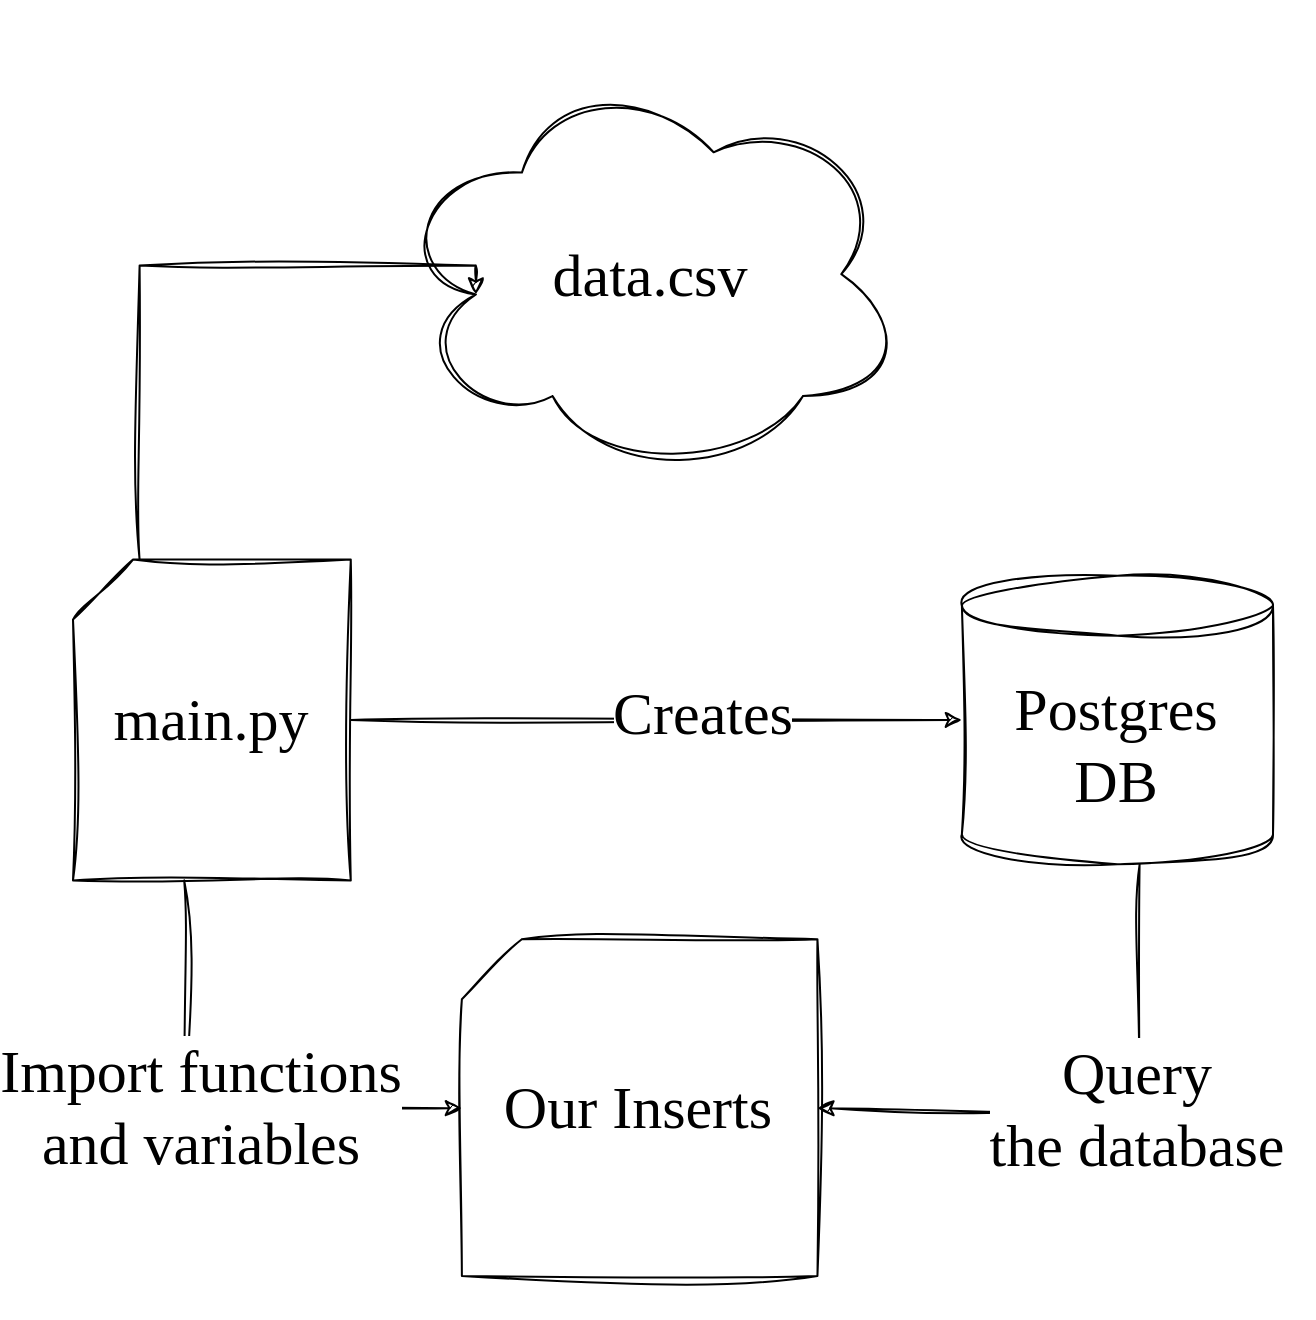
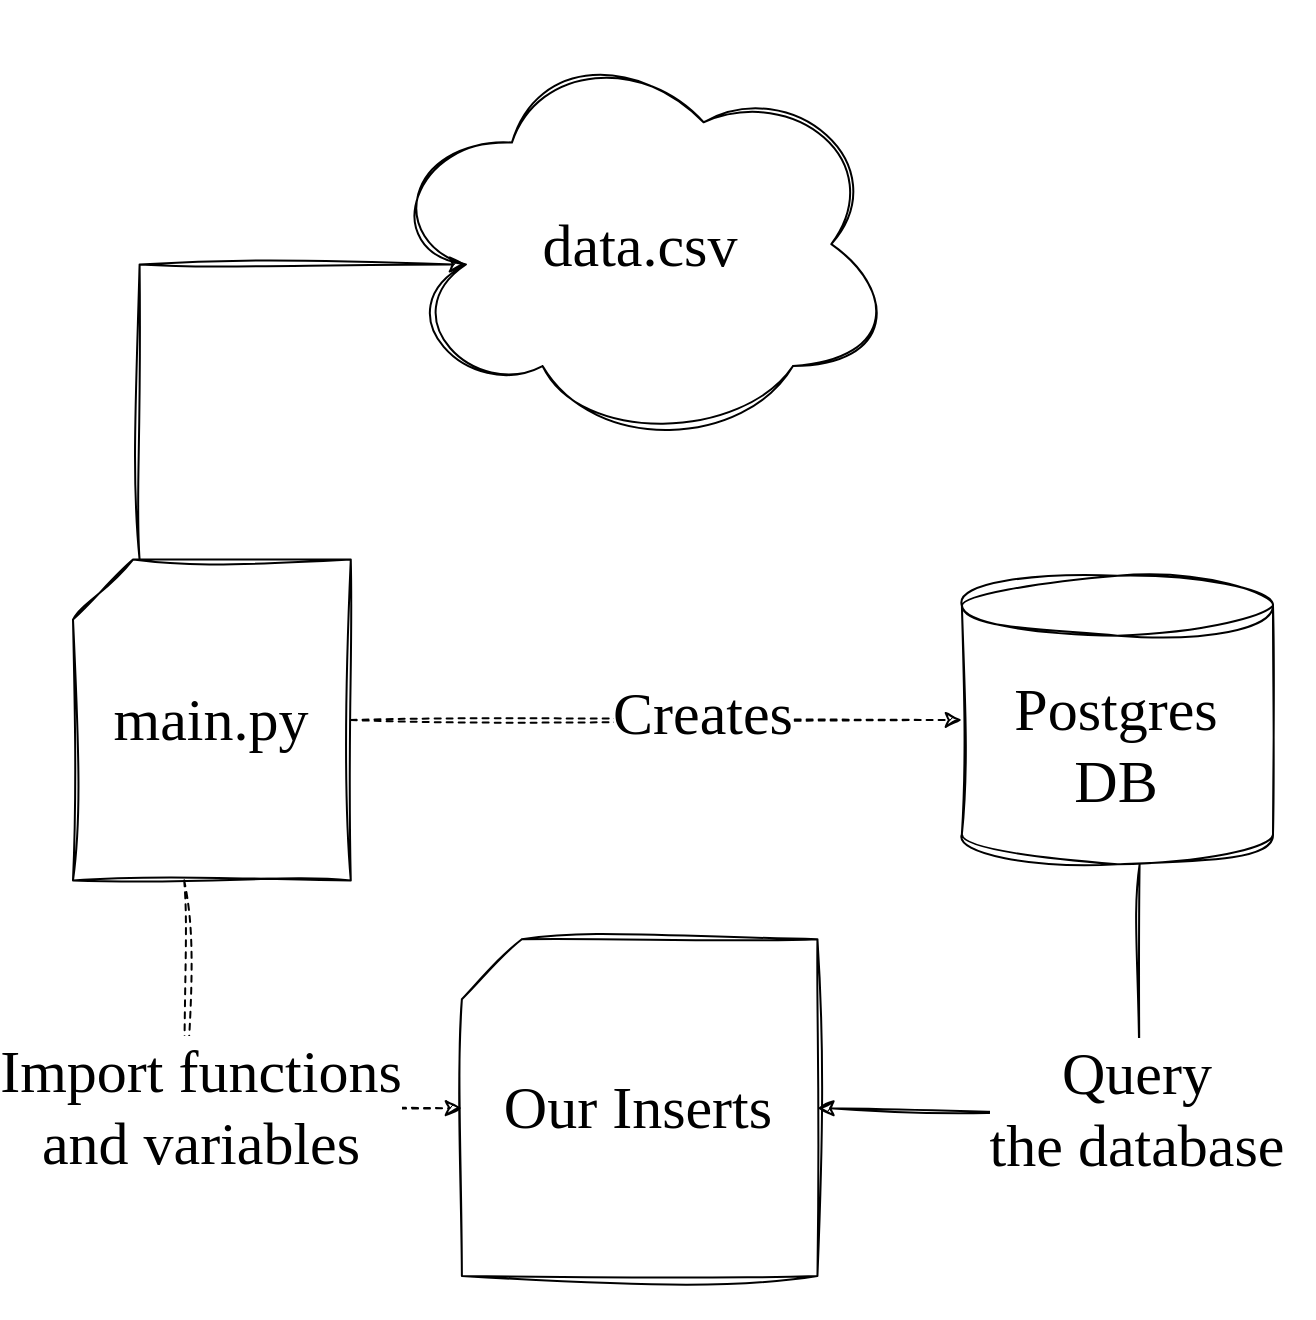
(650, 274) -> (640, 244)
(483, 720) -> (483, 720)
(184, 961) -> (184, 961)
